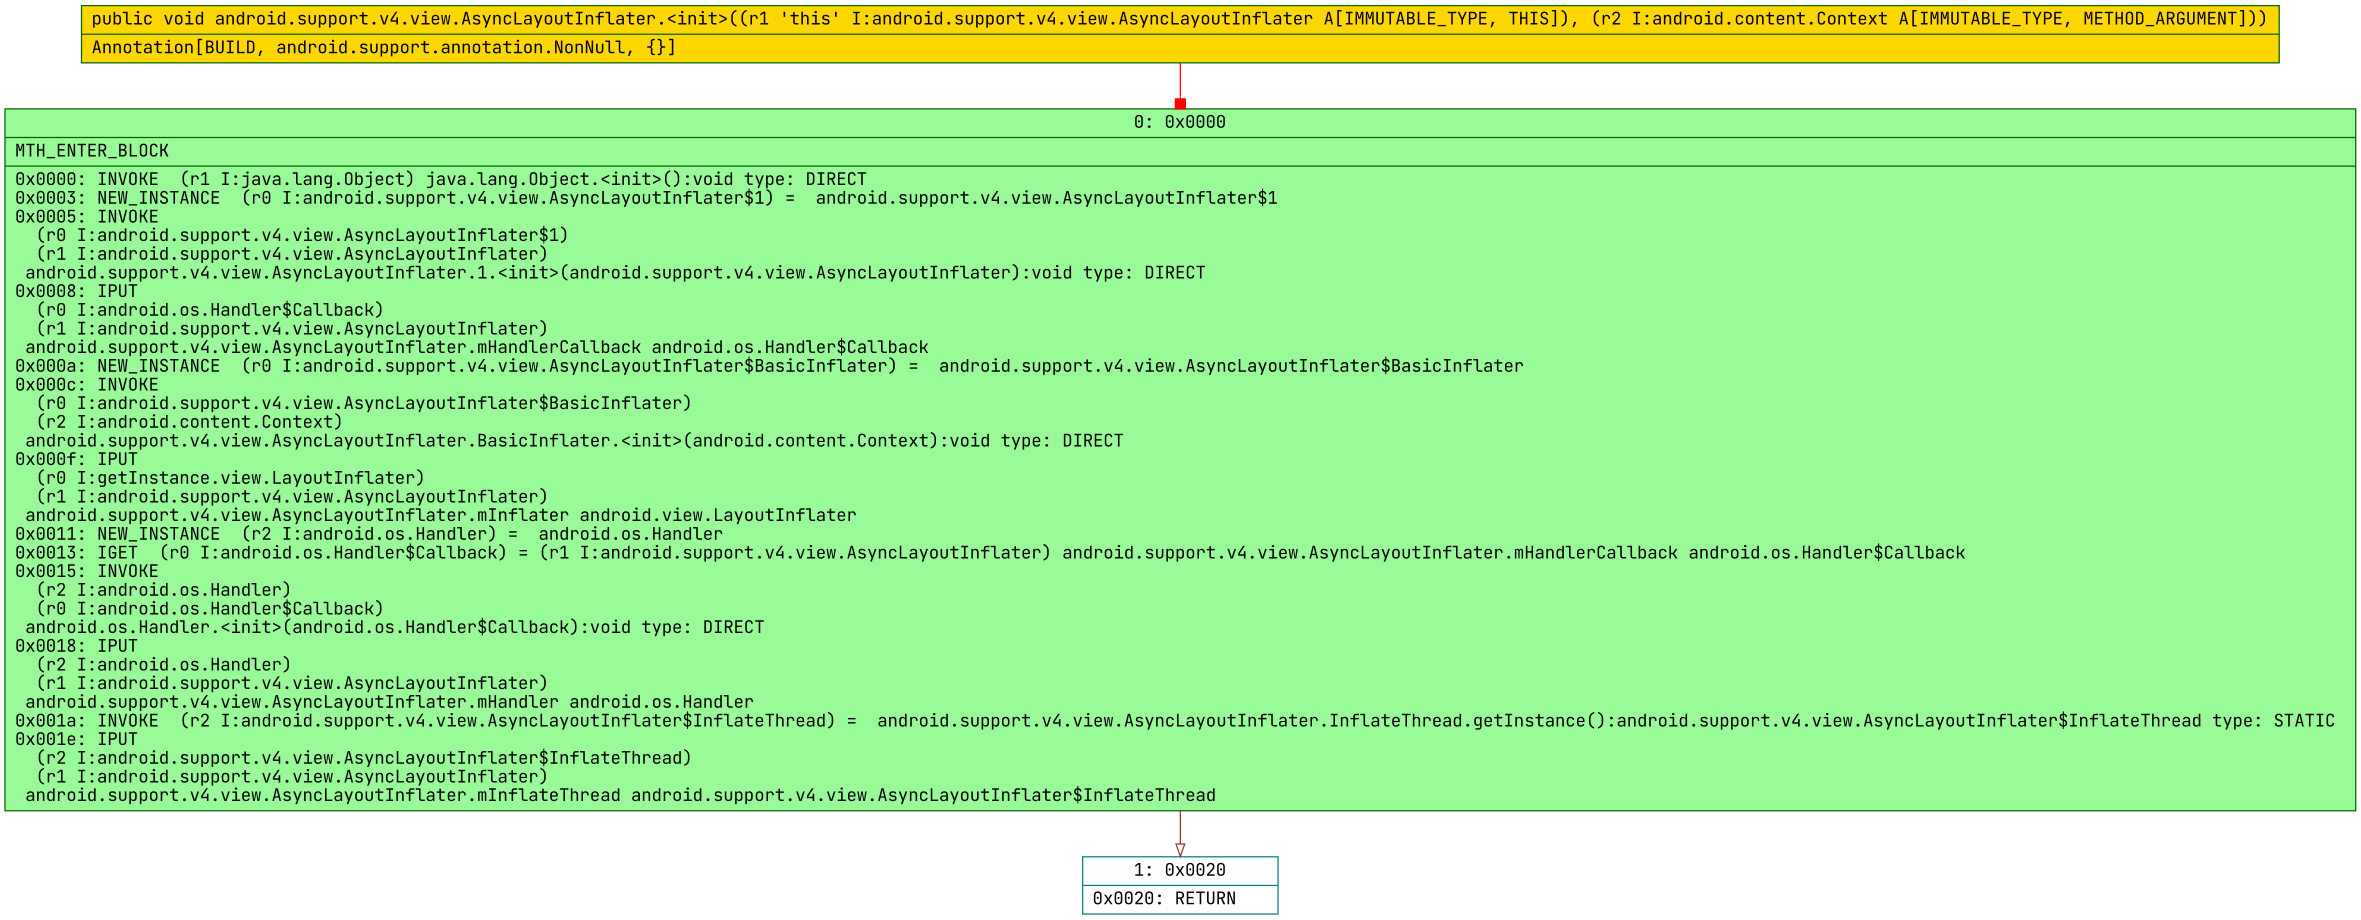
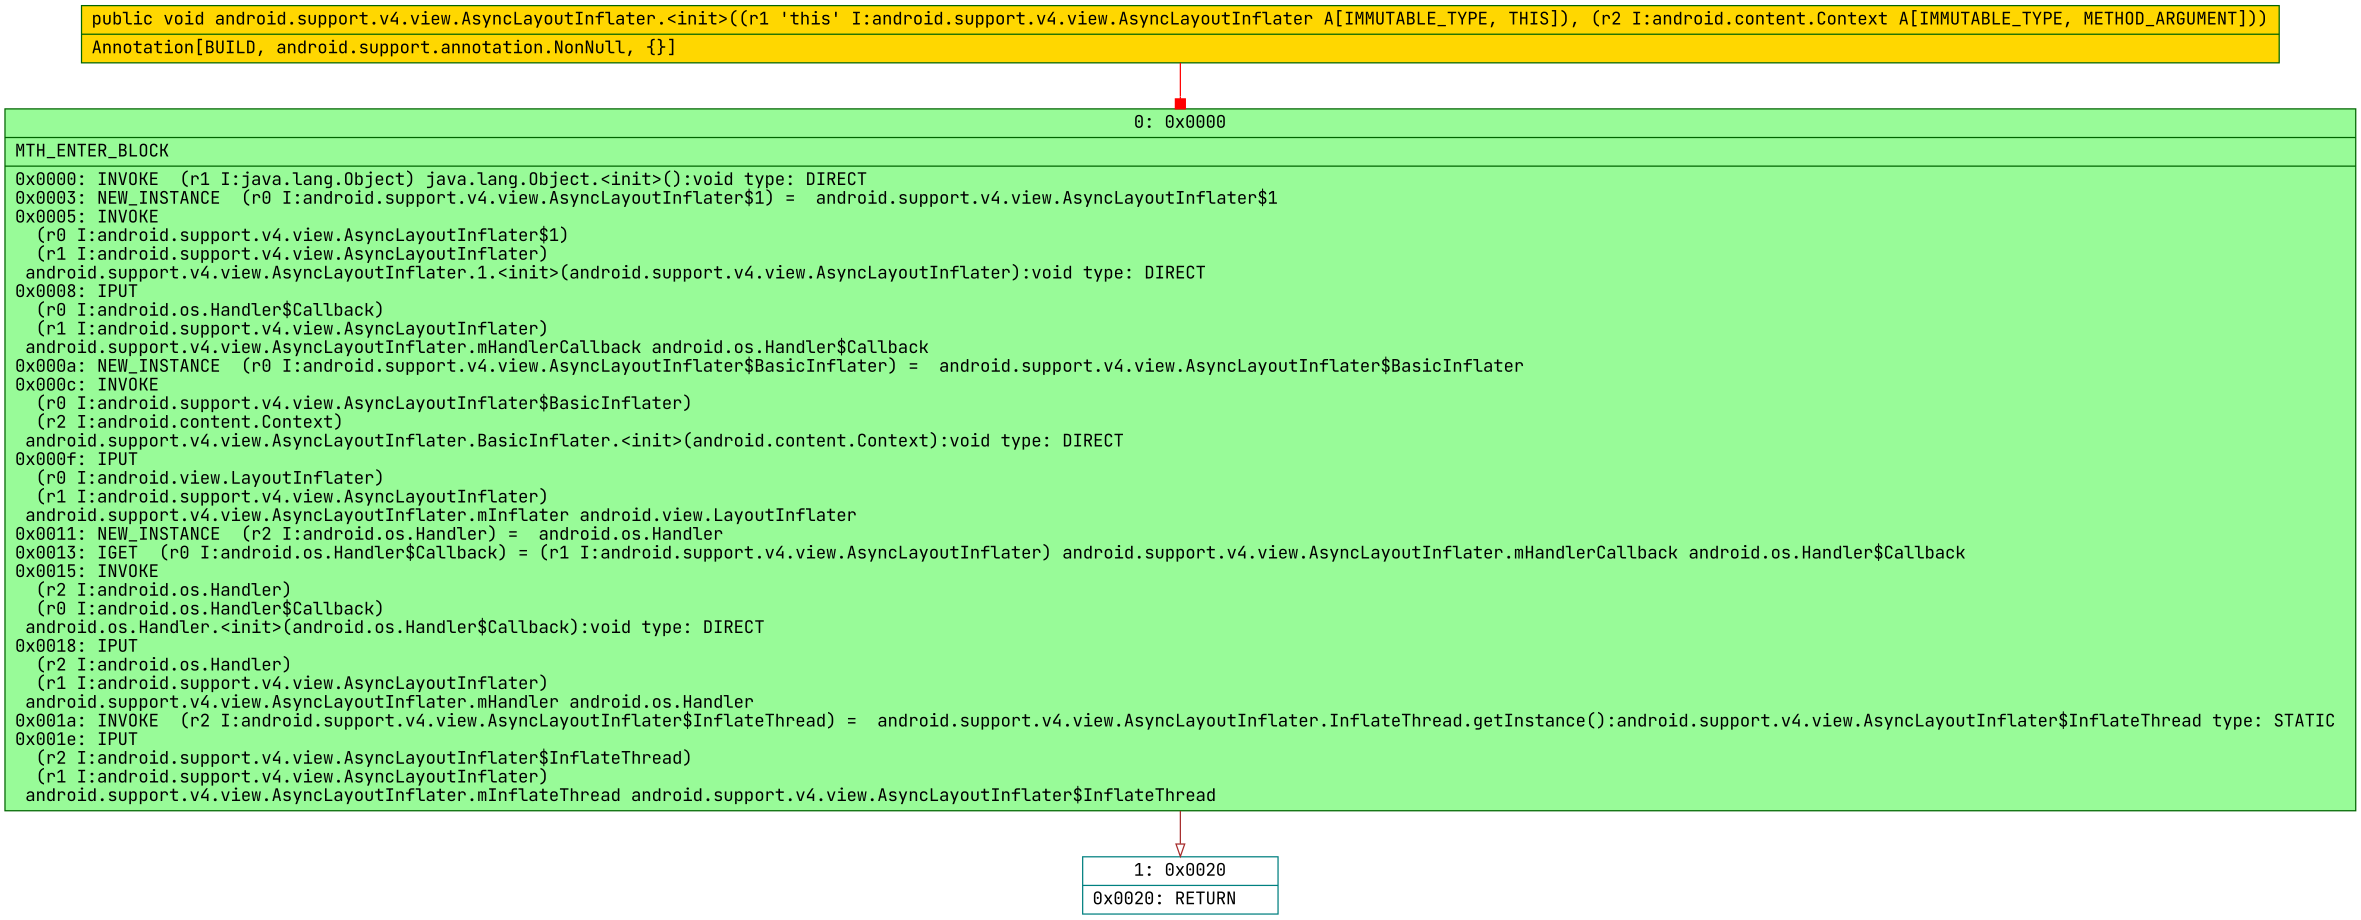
(221, 478) -> (200, 478)
